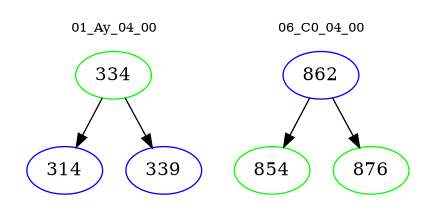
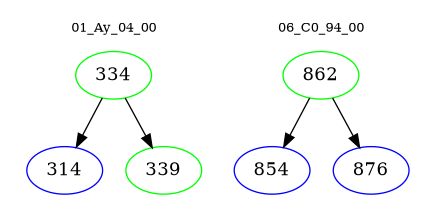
(322, 28) -> (322, 28)
(321, 75) -> (321, 75)
(164, 170) -> (164, 170)
(272, 170) -> (272, 170)
(371, 170) -> (371, 170)
